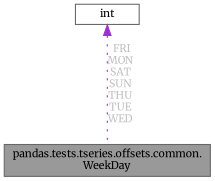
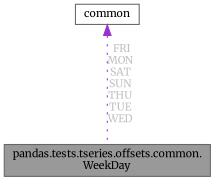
(107, 14) -> (107, 14)
